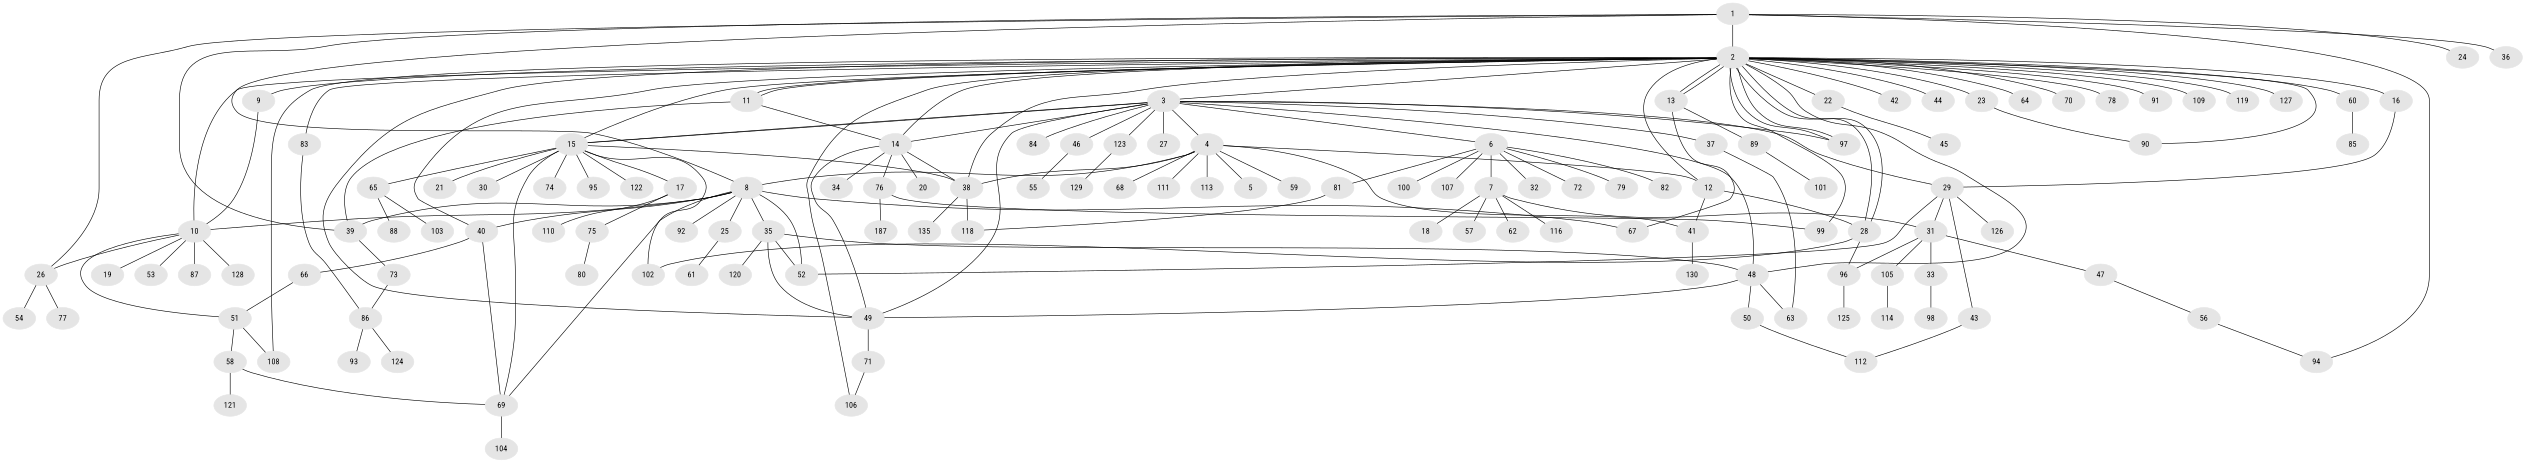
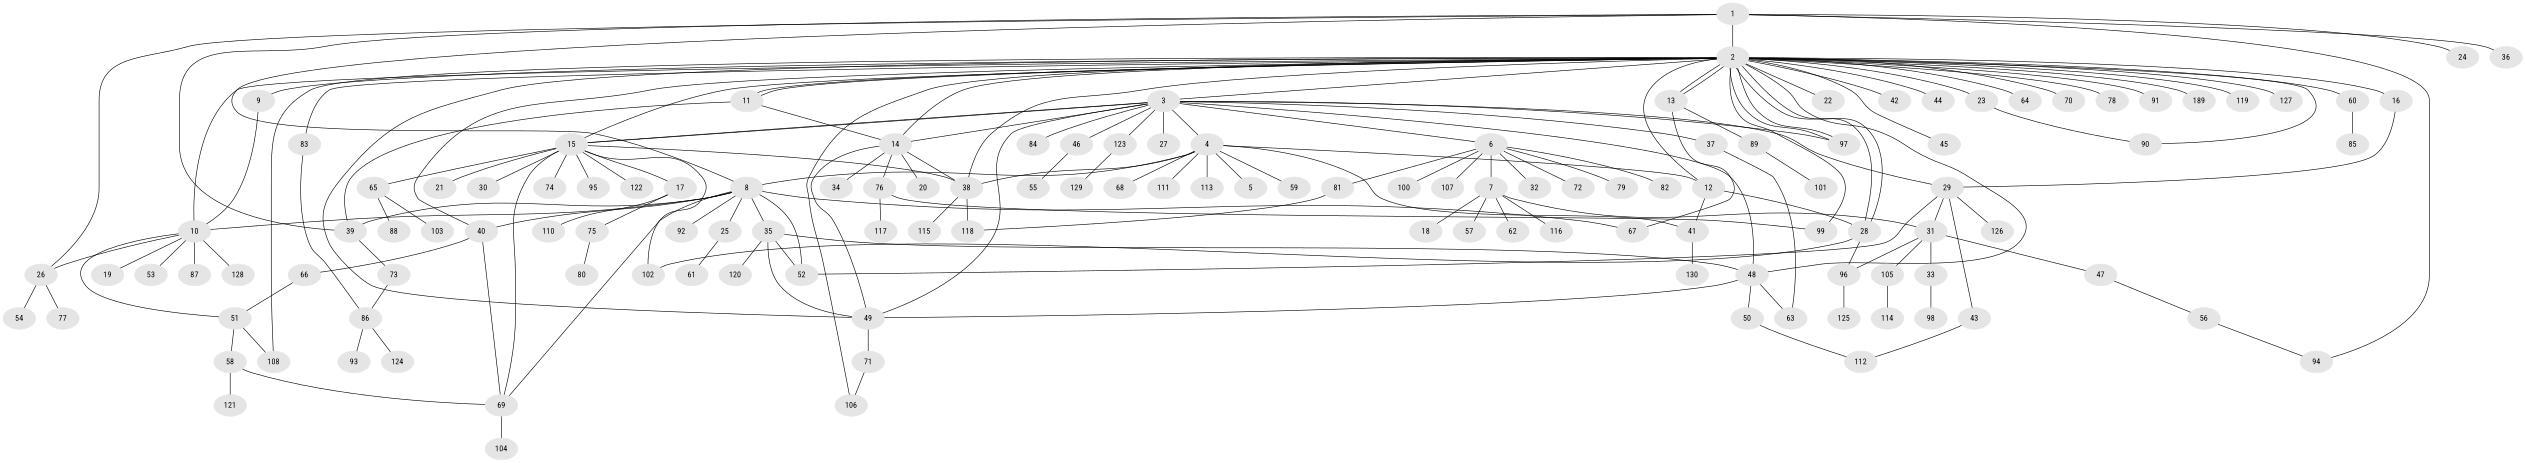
(2199, 101) -> (2199, 101)
(1886, 123) -> (1845, 88)
(881, 231) -> (881, 231)
(924, 231) -> (924, 231)
